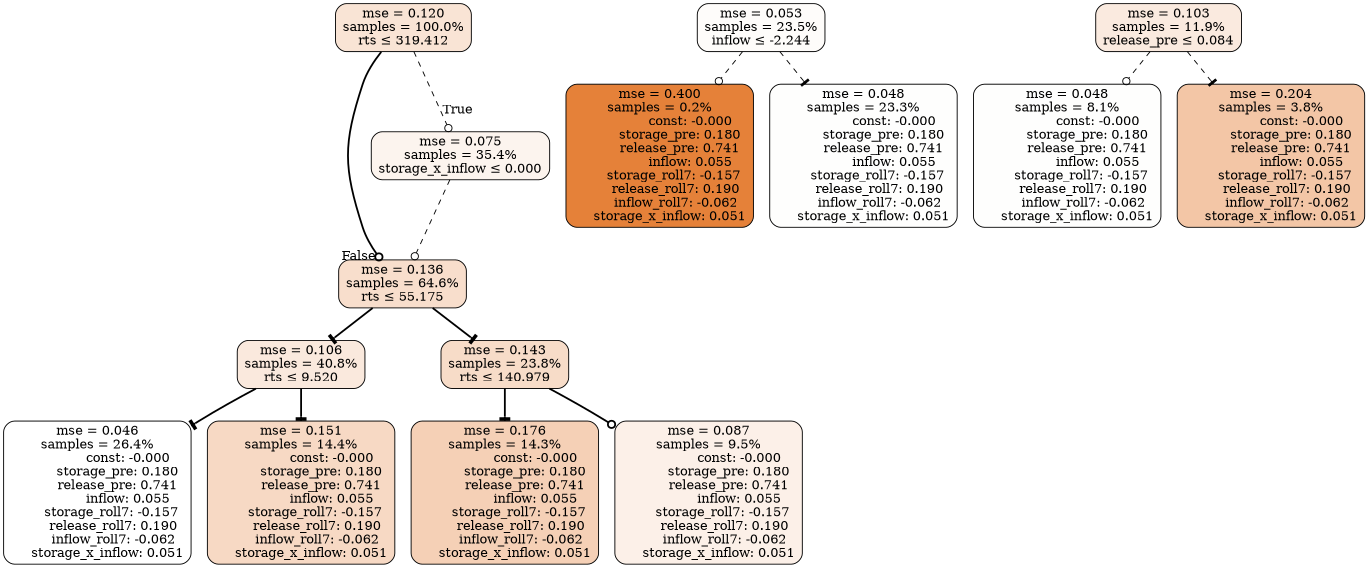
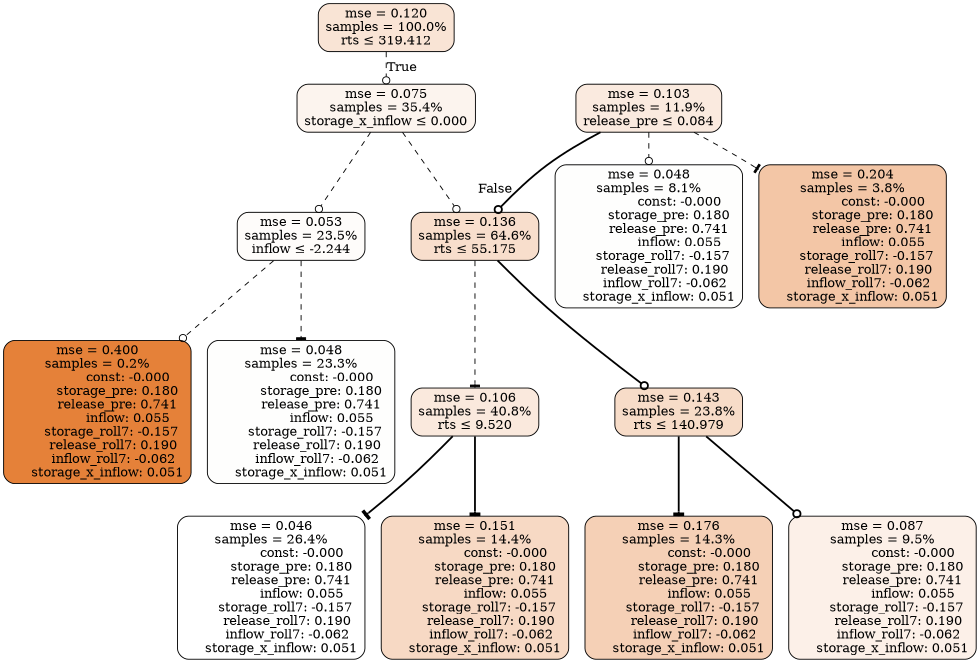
(348, 152) -> (547, 165)
none -> (346, 169)
(354, 323) -> (475, 322)
(452, 323) -> (567, 325)
